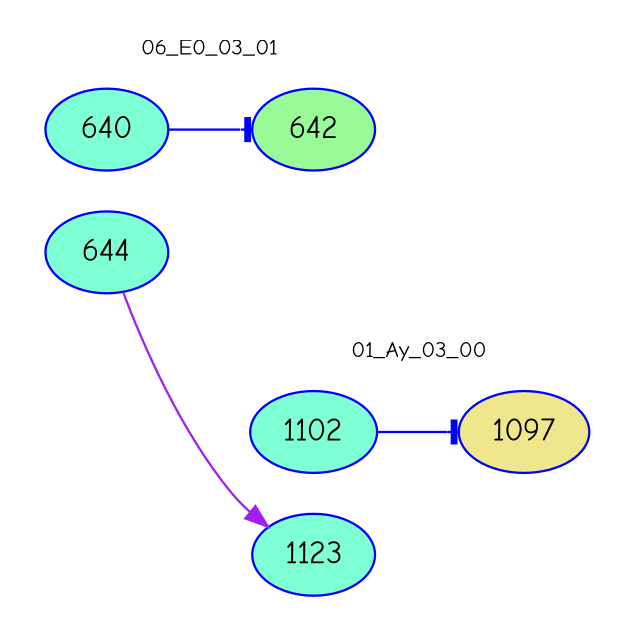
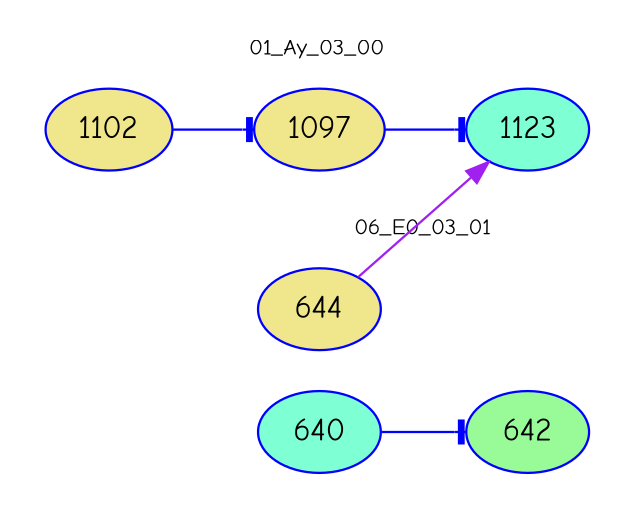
none -> (420, 130)
(107, 252) -> (319, 309)
(314, 432) -> (109, 130)
